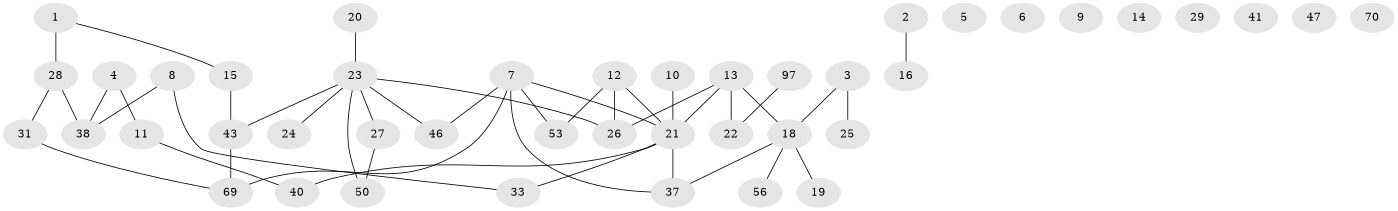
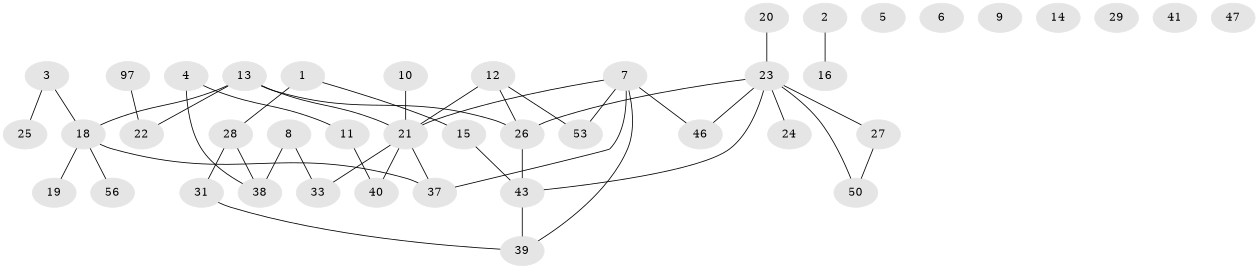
(1372, 18) -> none
none -> (522, 164)
(231, 193) -> (522, 251)
